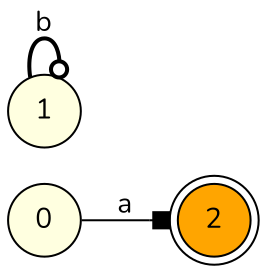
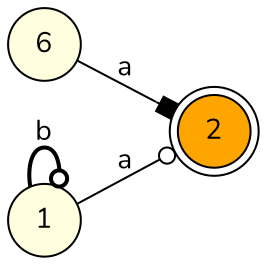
none -> (119, 182)
(44, 220) -> (44, 44)
